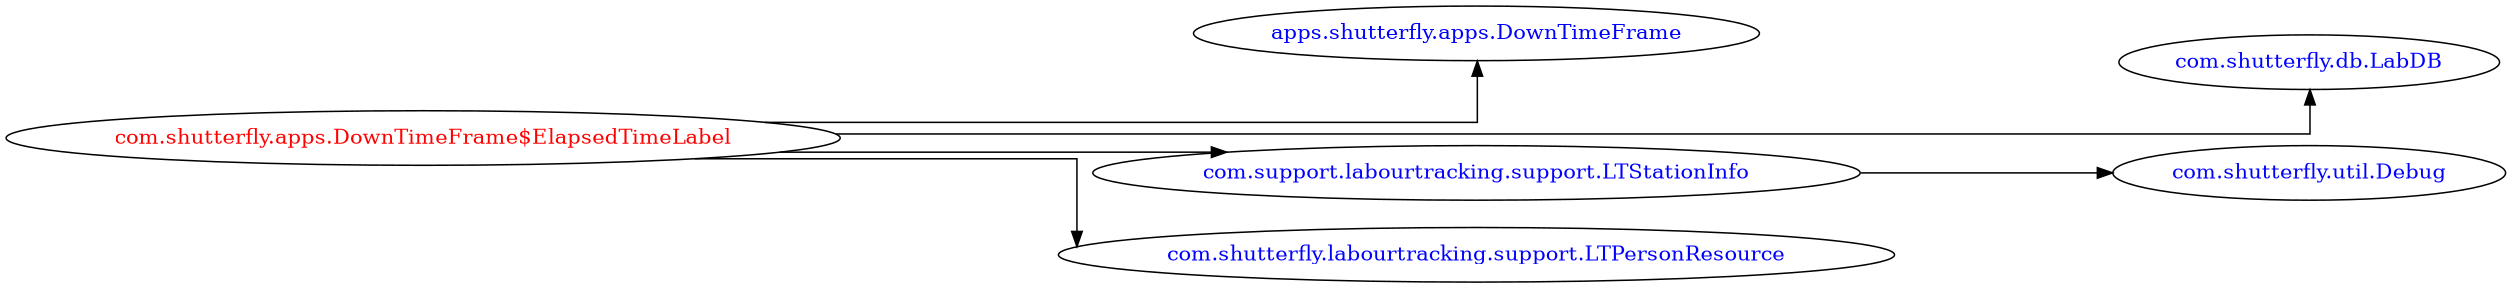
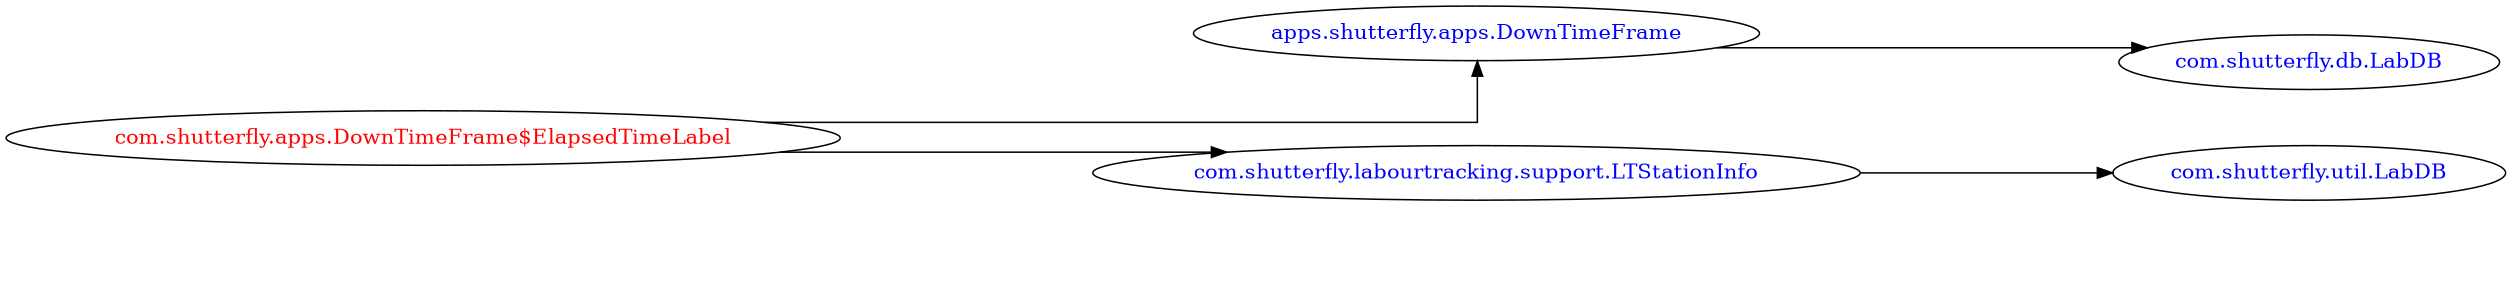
(1588, 134) -> (1924, 48)
(1476, 173) -> (1476, 173)
(2309, 173) -> (2309, 173)
(1476, 255) -> none
